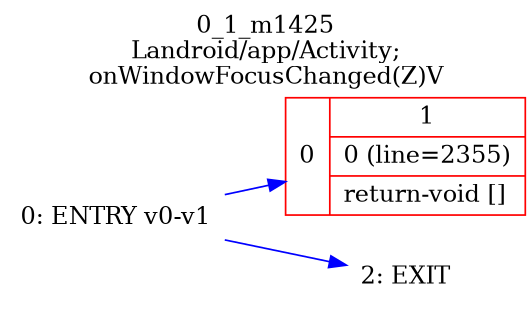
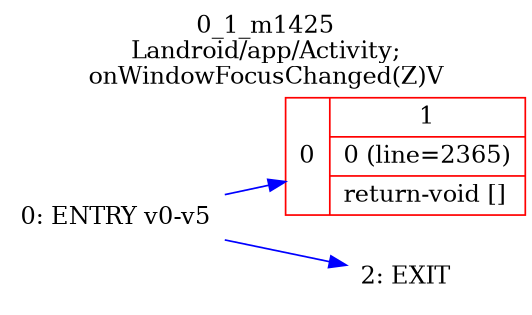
(428, 156) -> (428, 156)
(116, 218) -> (116, 218)
